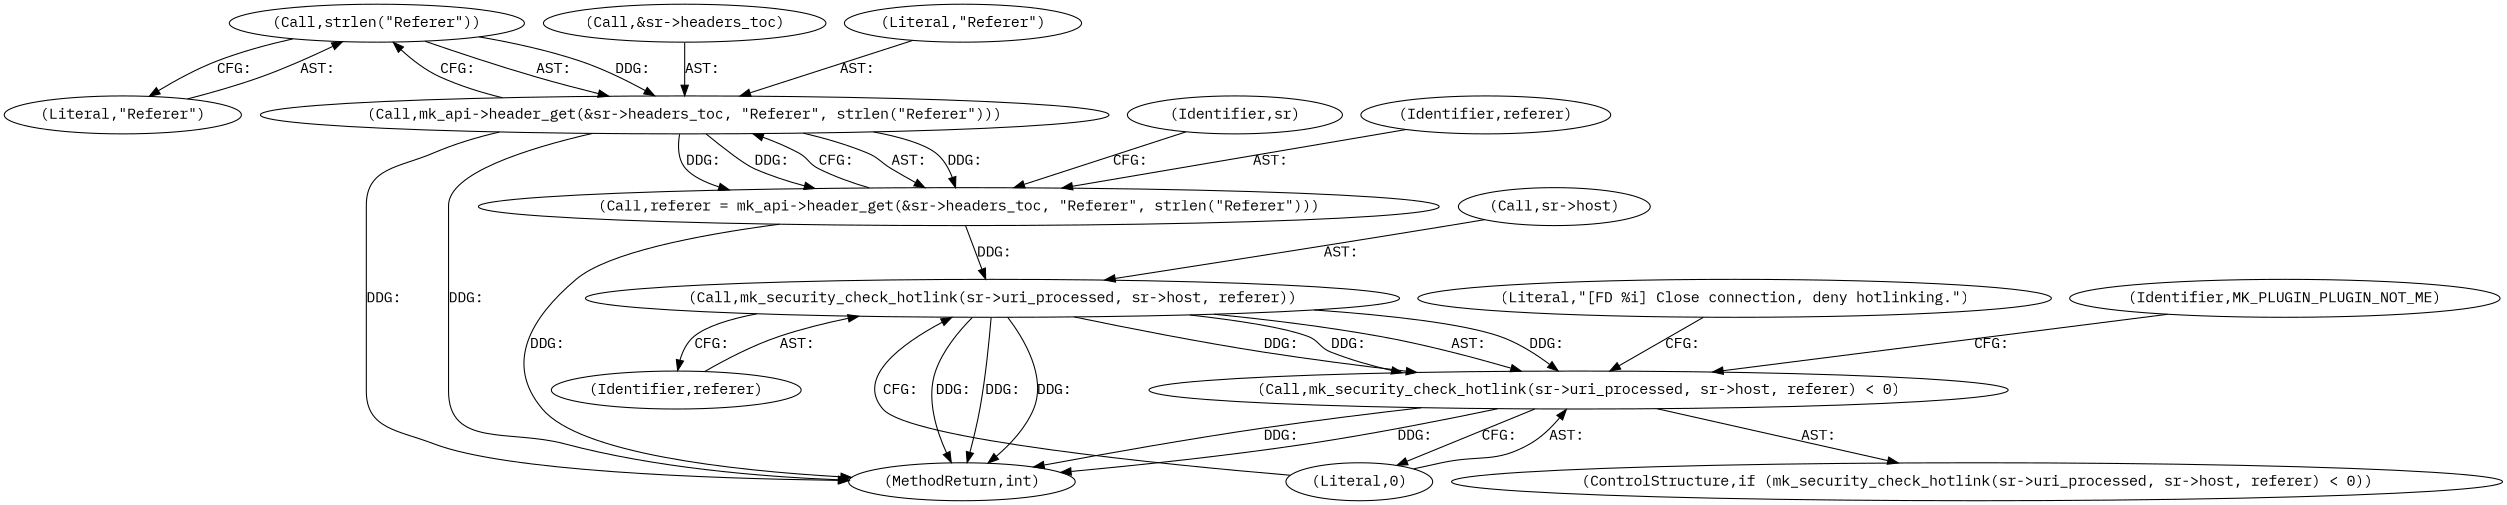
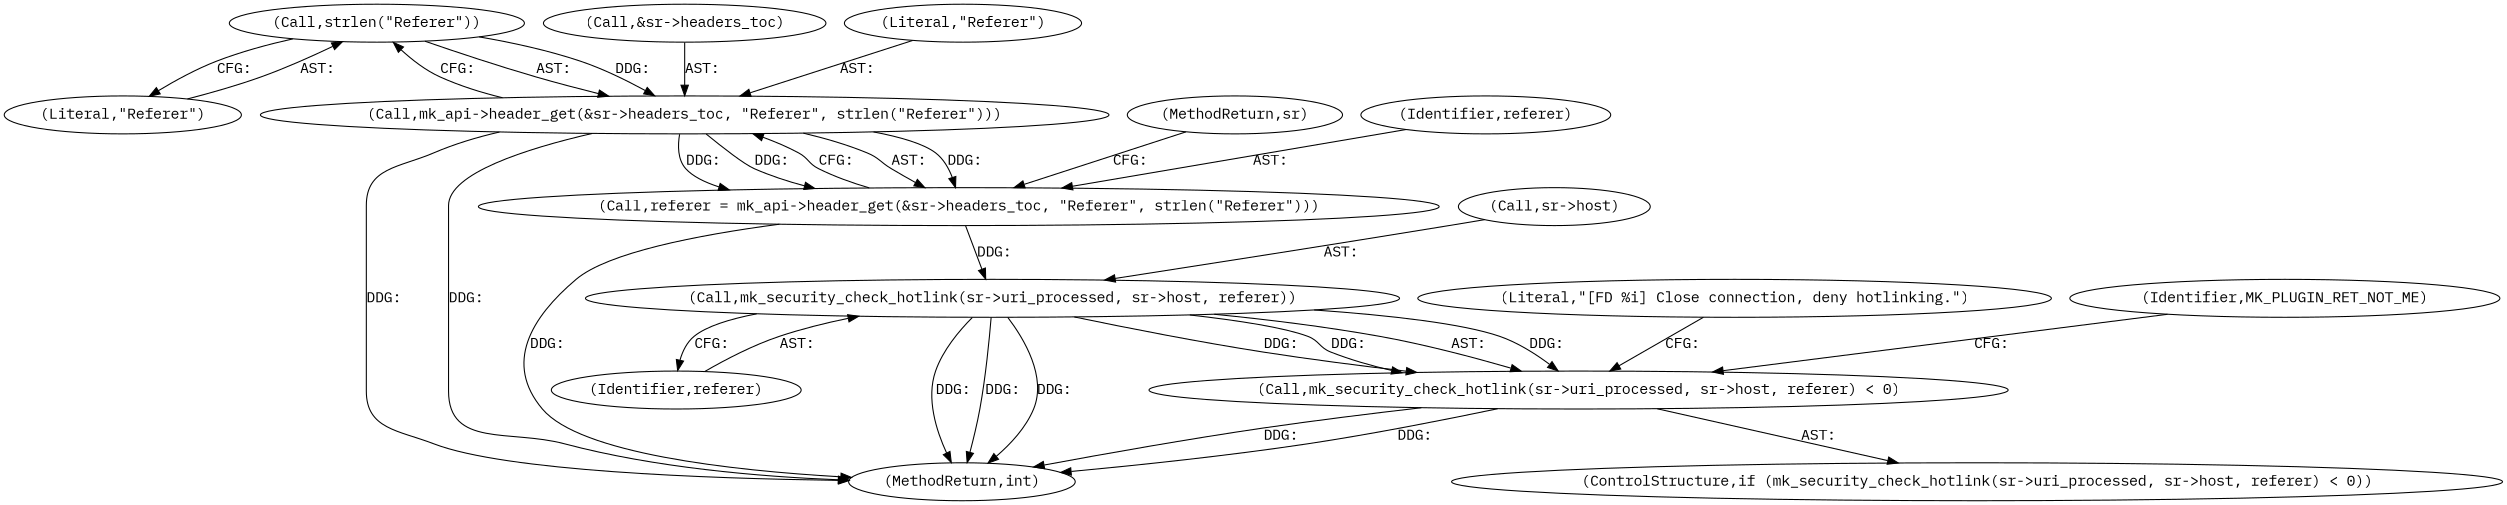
(1235, 115) -> (1235, 115)
(2285, 298) -> (2285, 298)
(1359, 482) -> none
